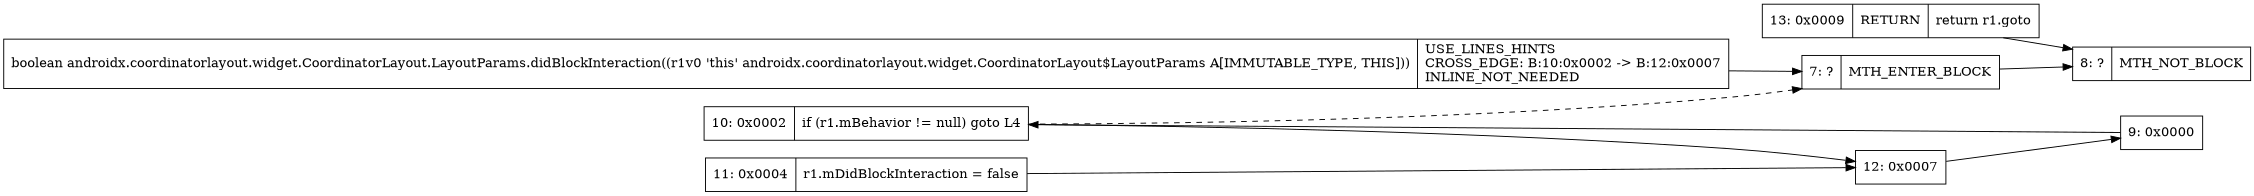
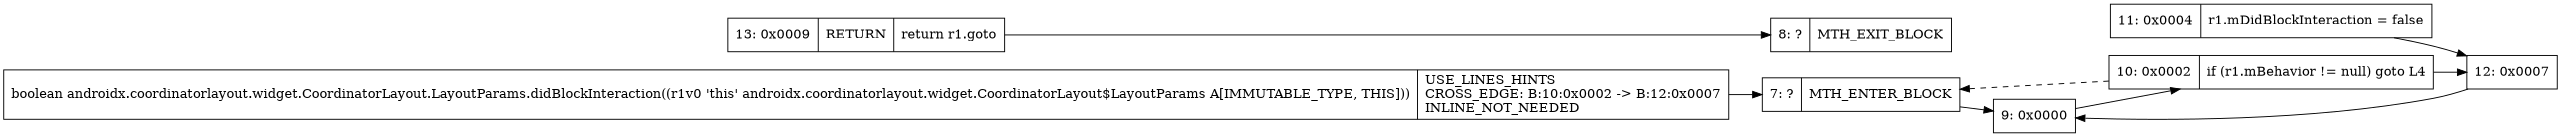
(2181, 63) -> (1881, 34)
(2031, 68) -> (1972, 108)
